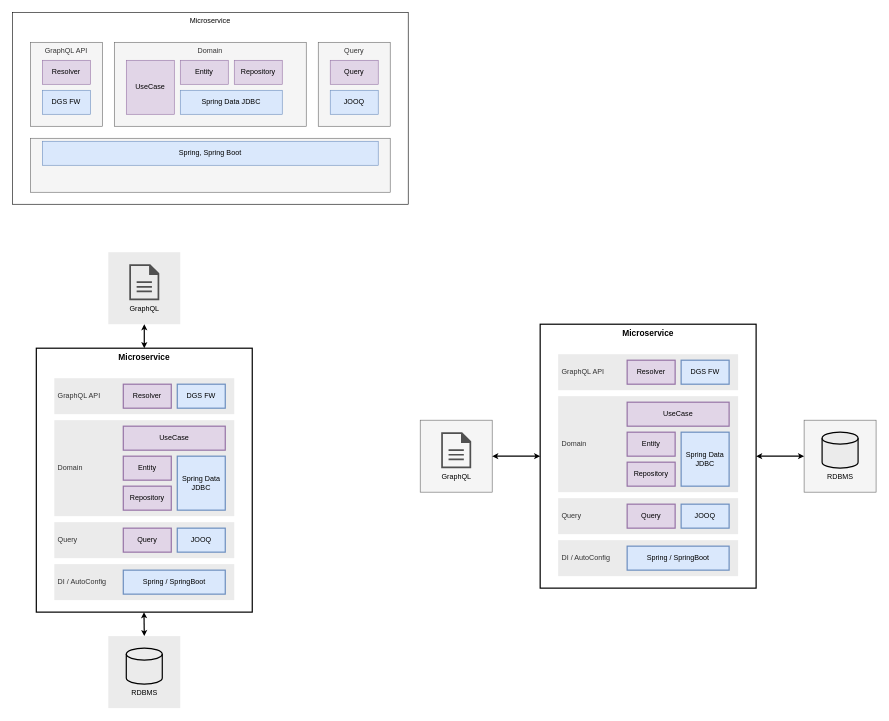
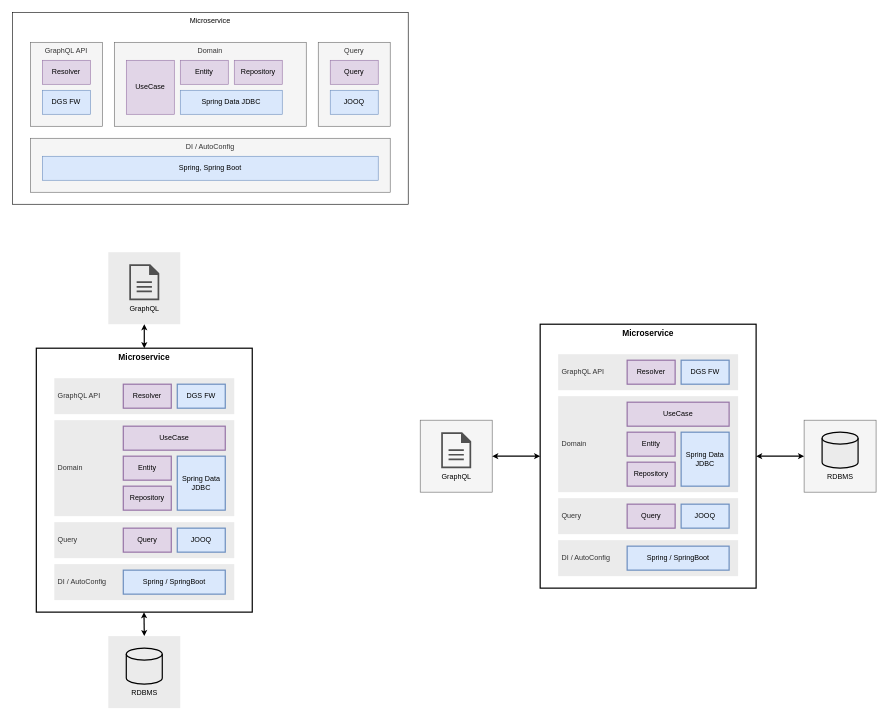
(210, 153) -> (210, 168)
